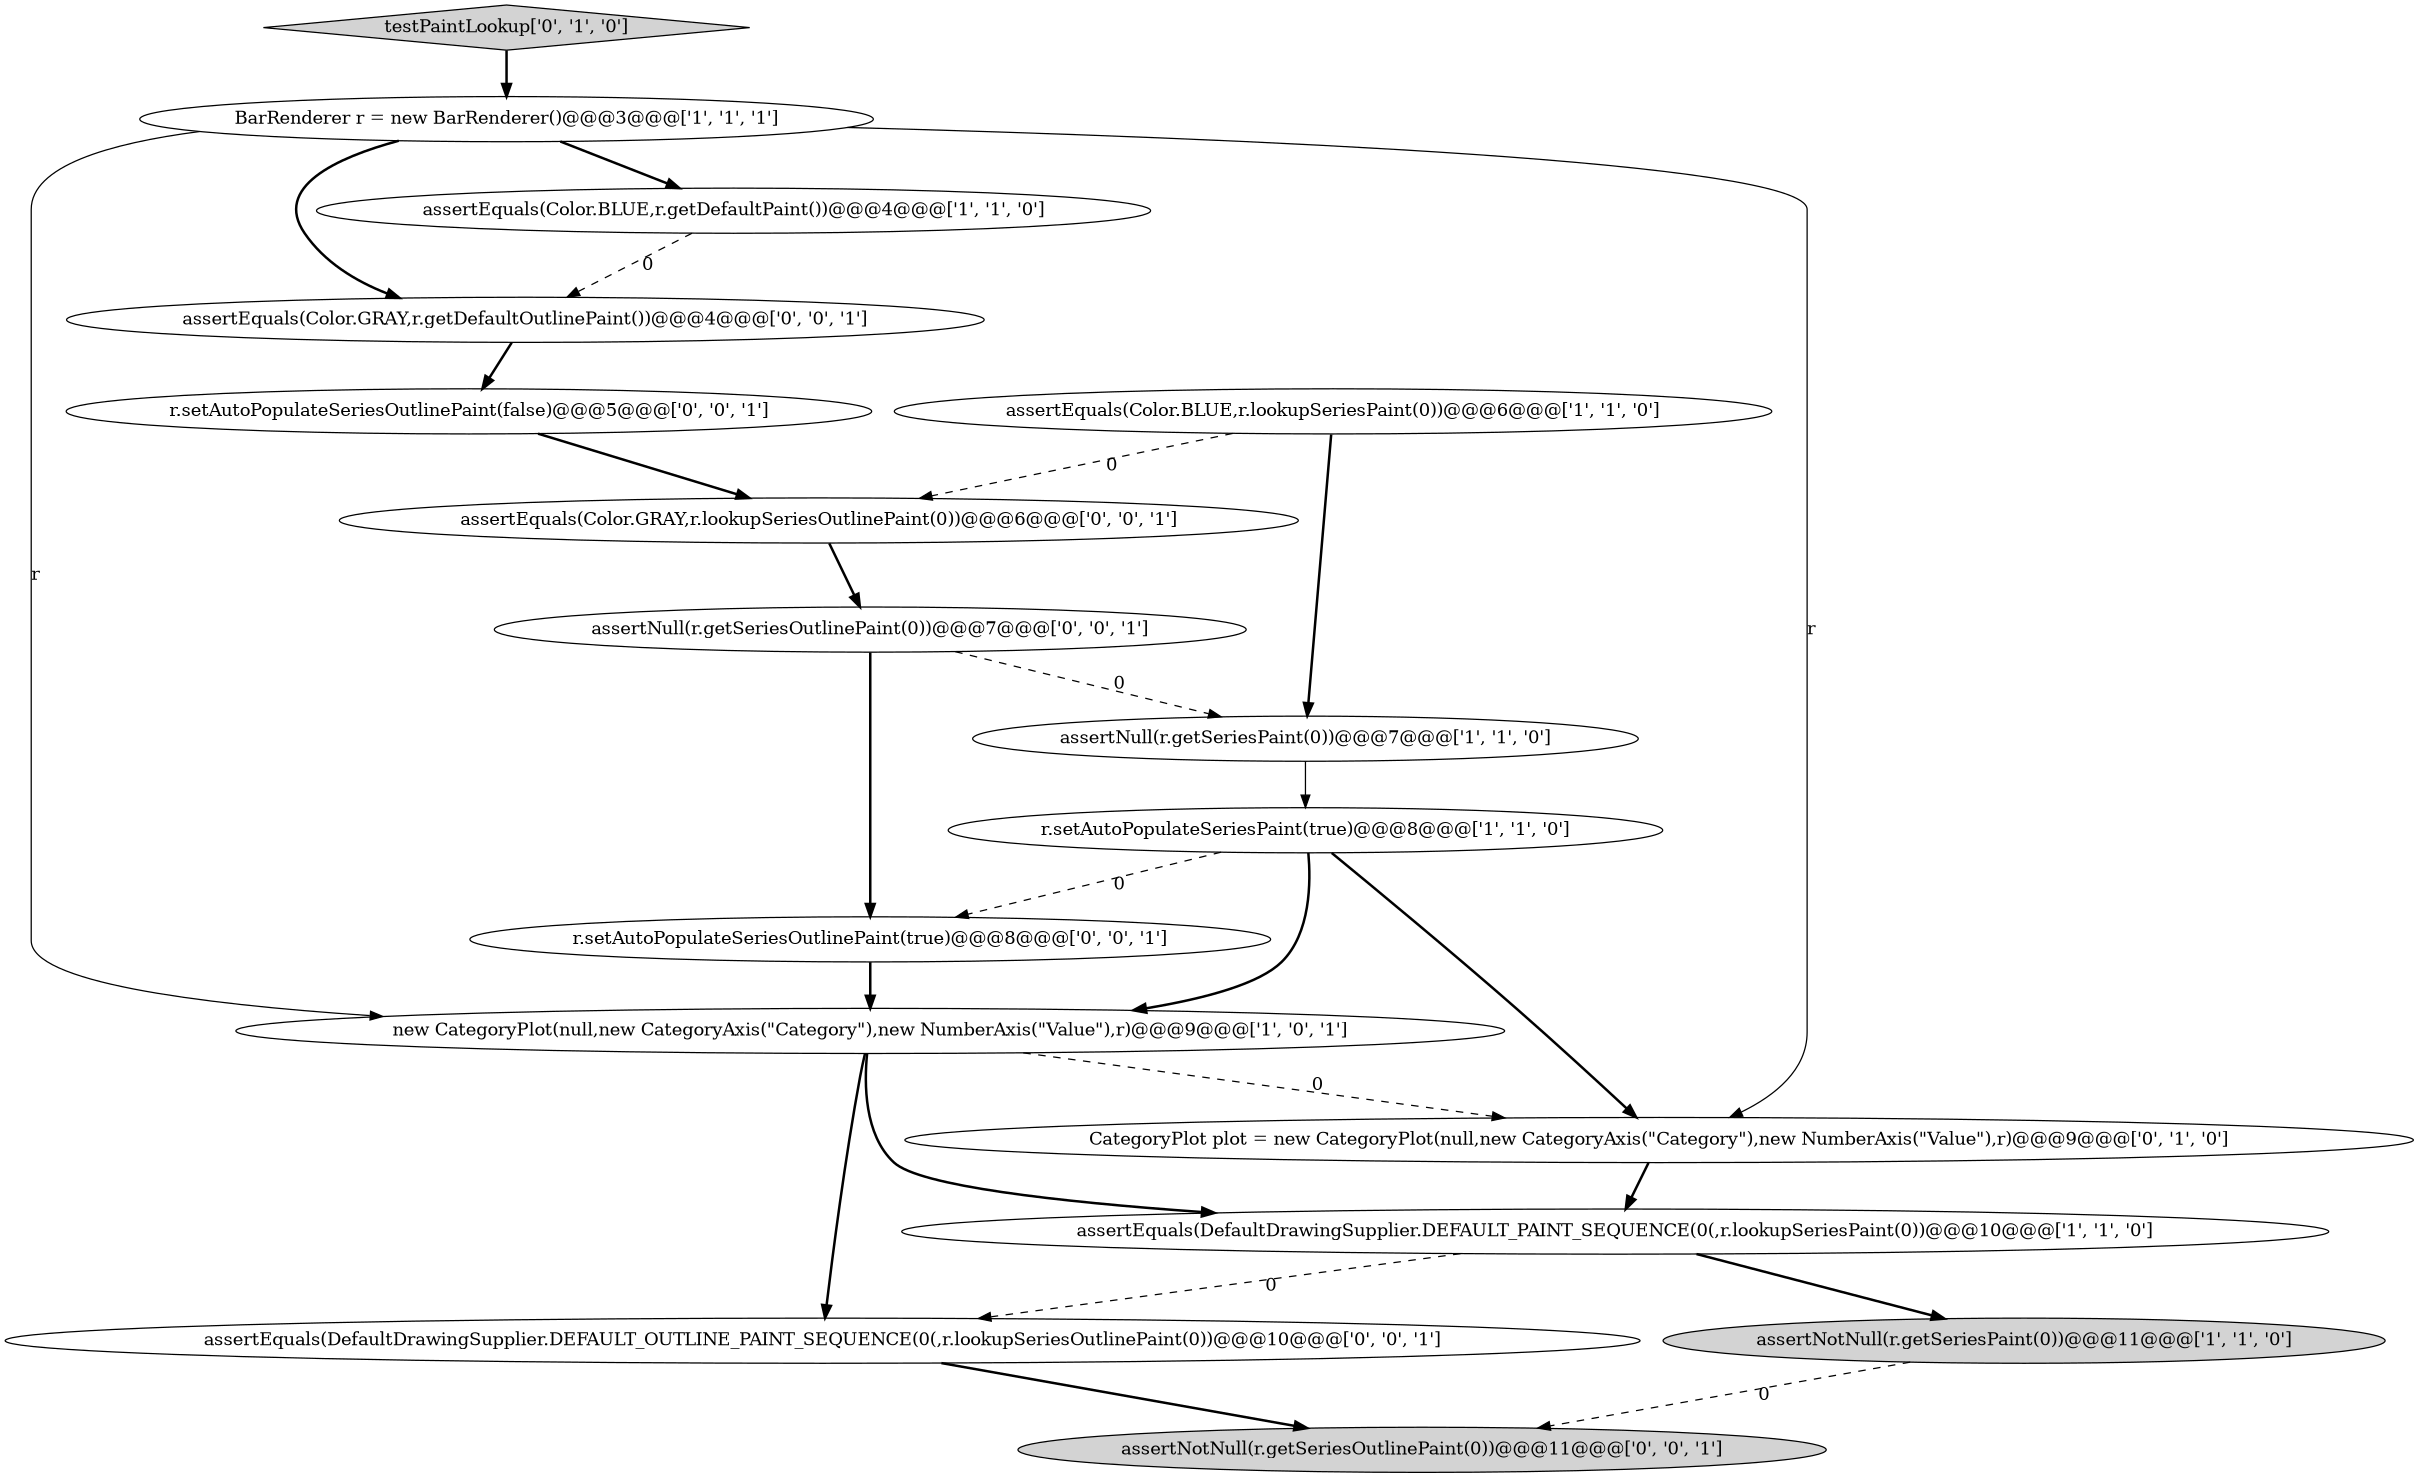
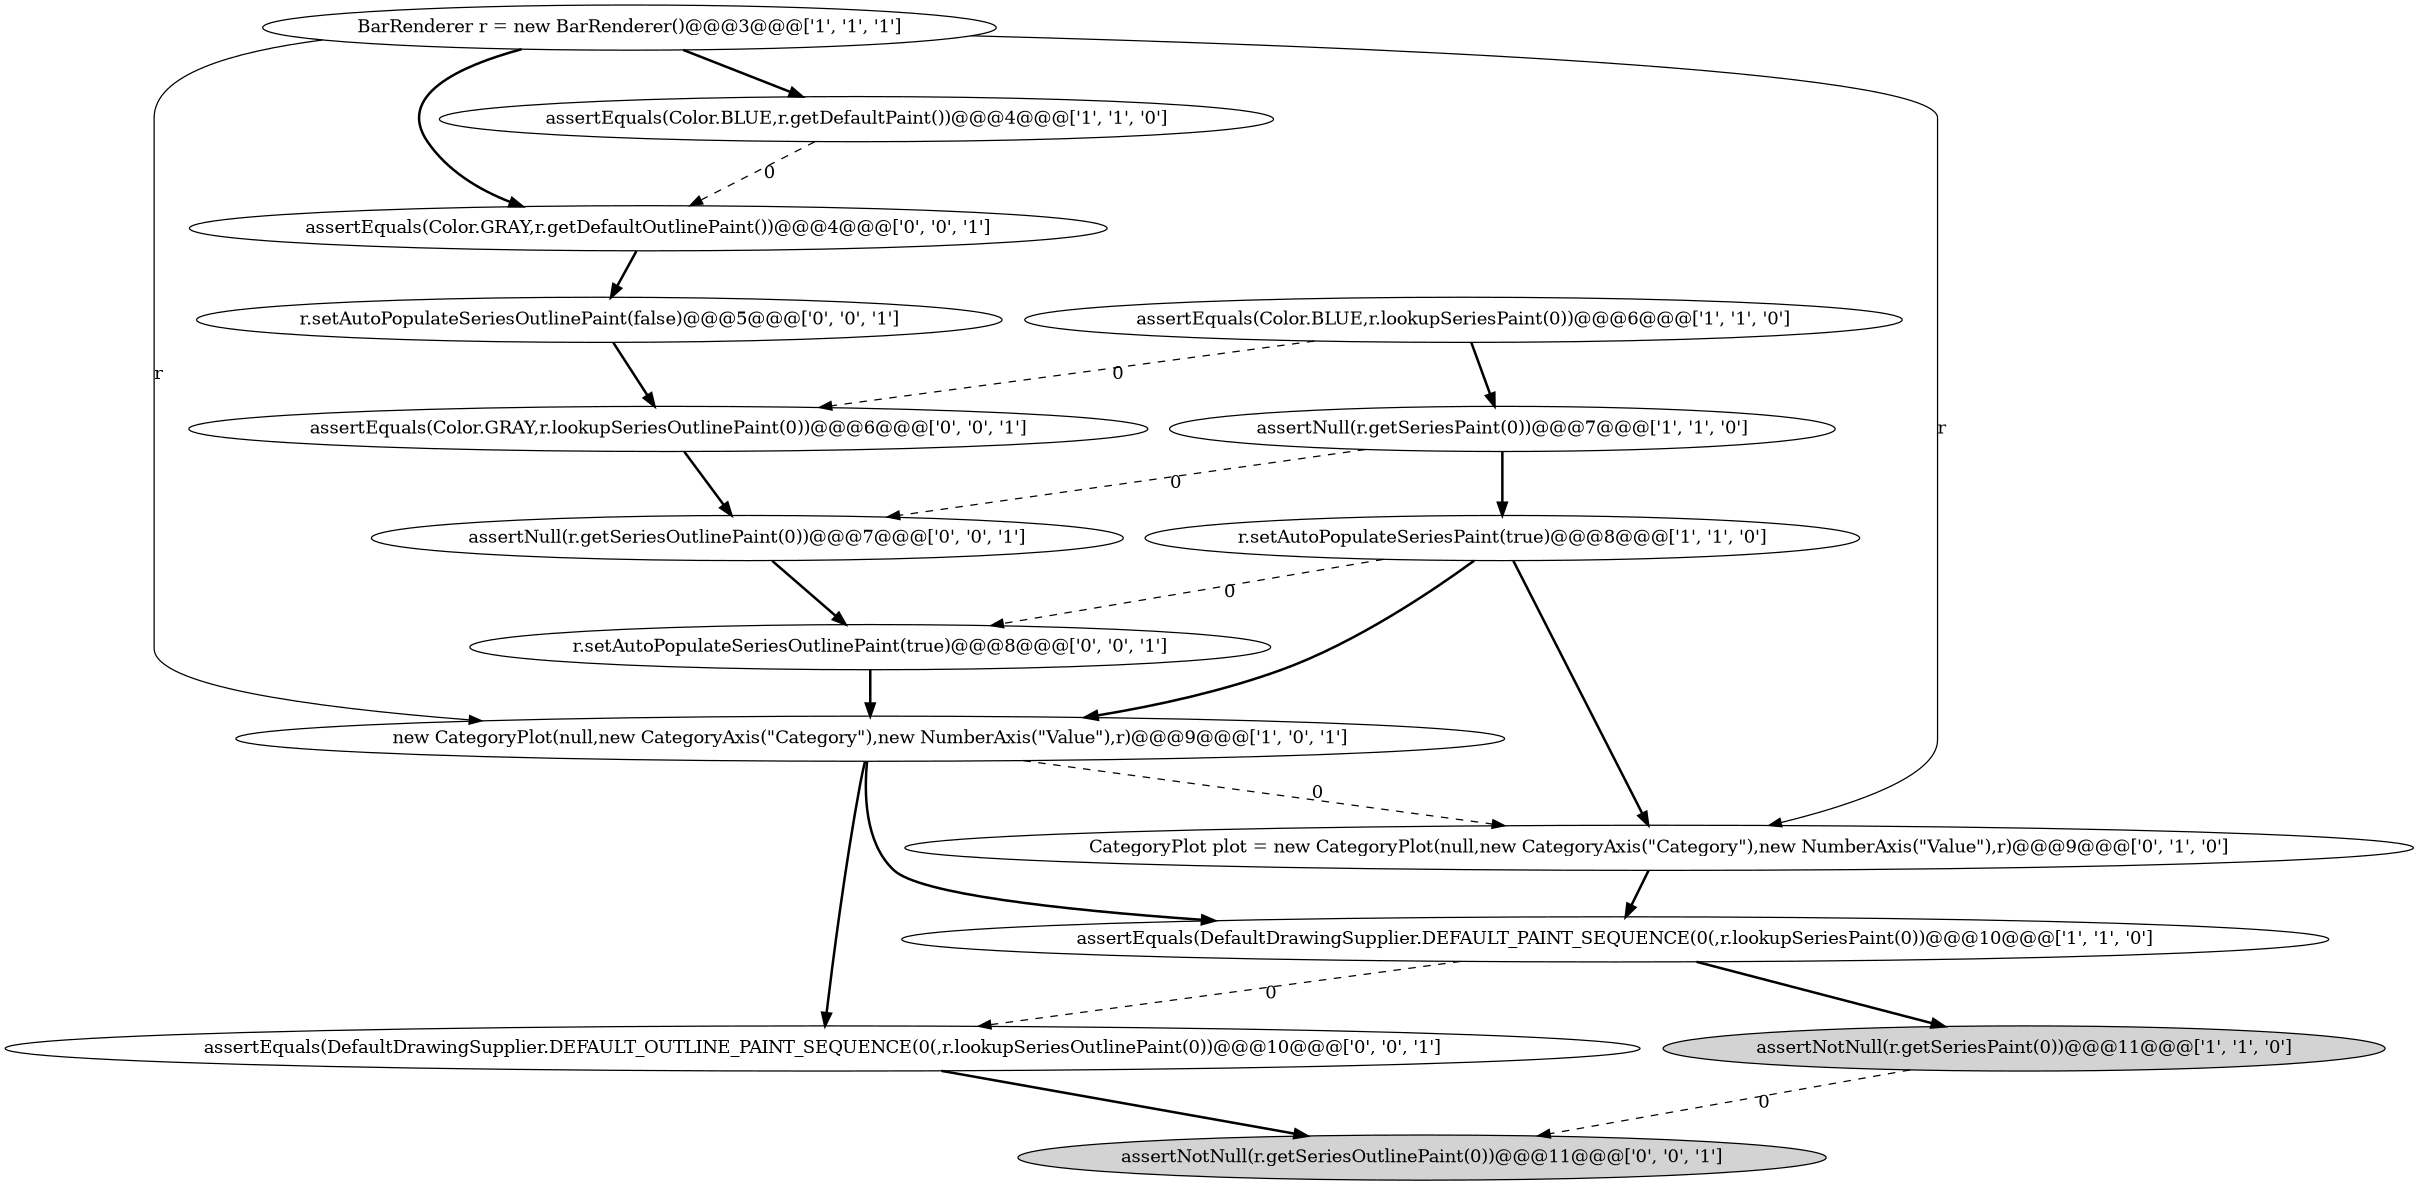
(507, 28) -> none
(1082, 683) -> (1132, 482)
(1305, 778) -> (1502, 477)
